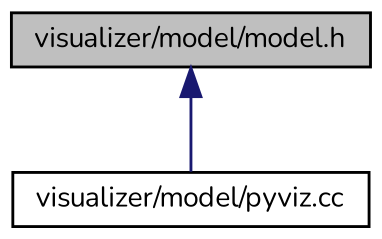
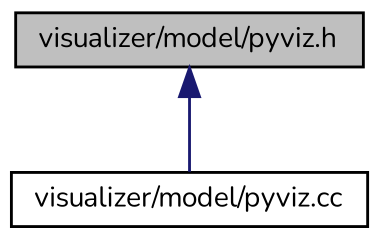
(191, 40) -> (190, 40)
